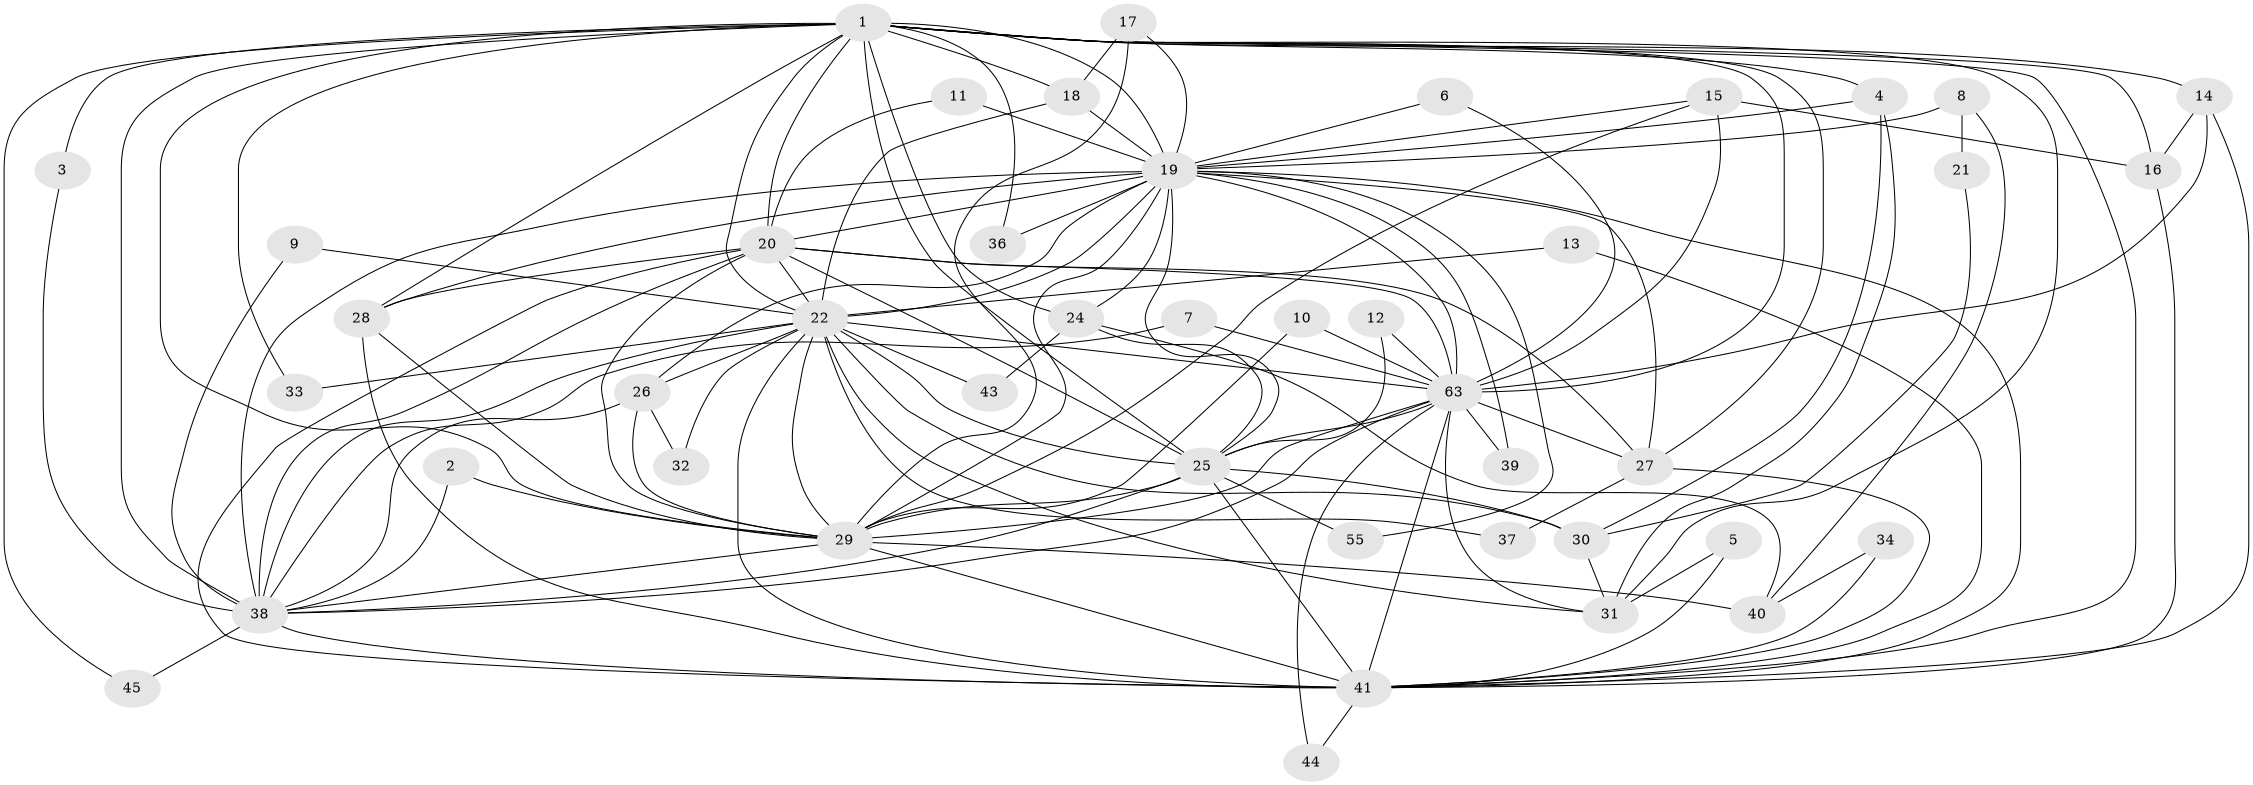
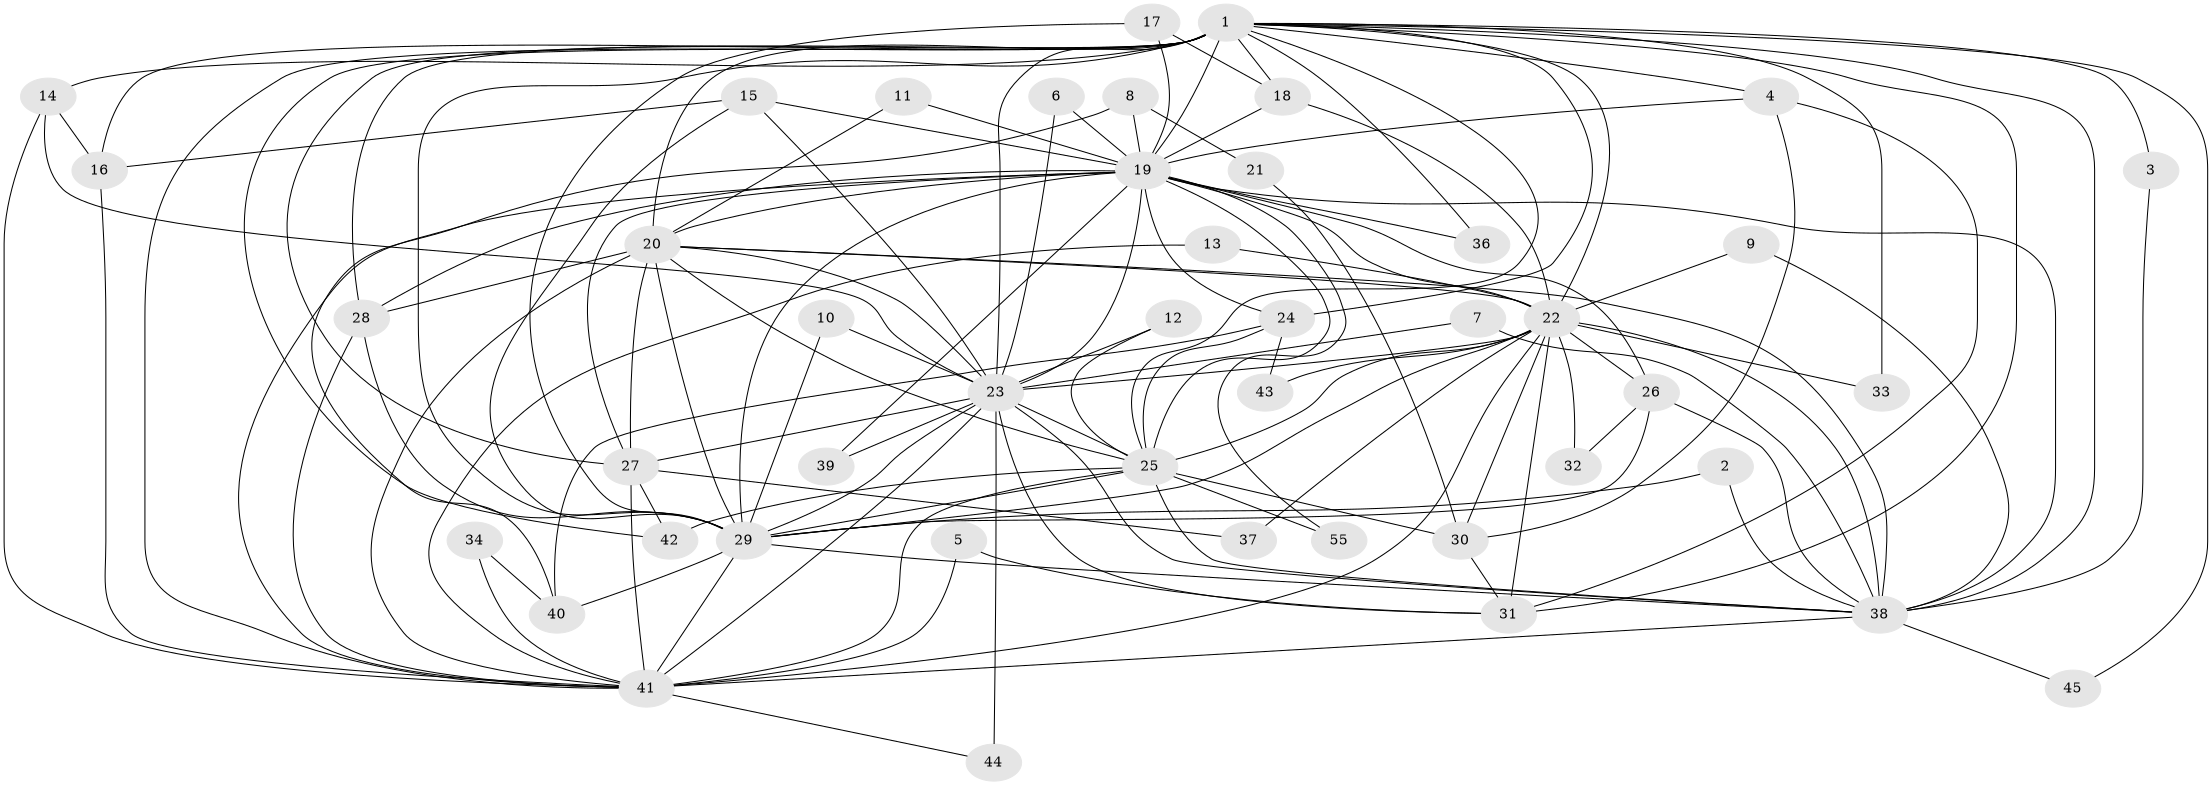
(1454, 393) -> (996, 393)
none -> (670, 541)
